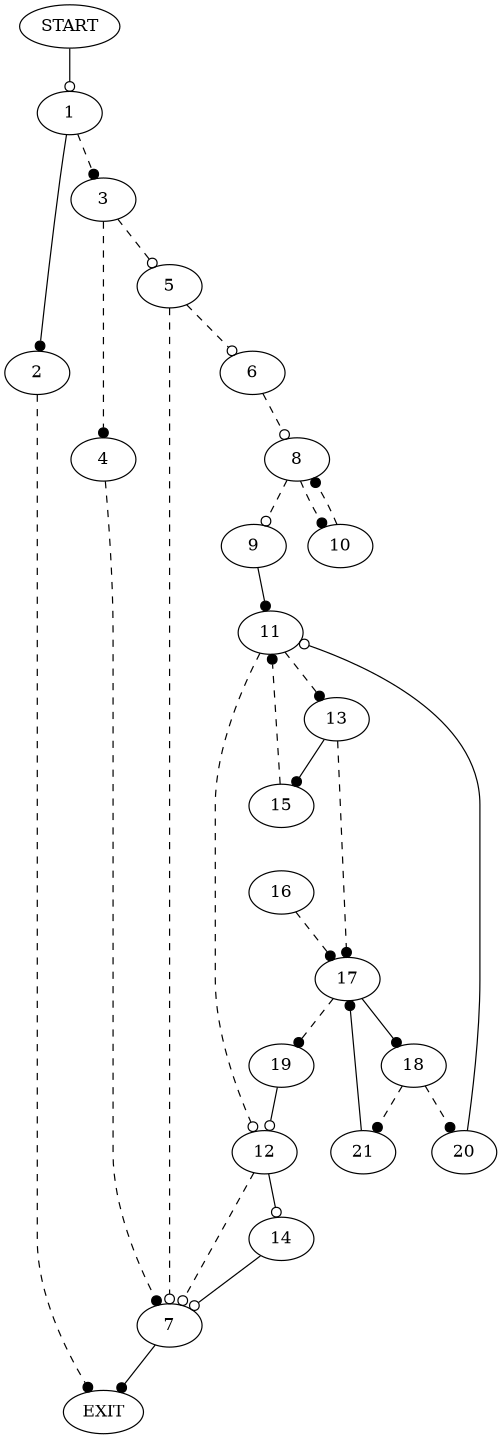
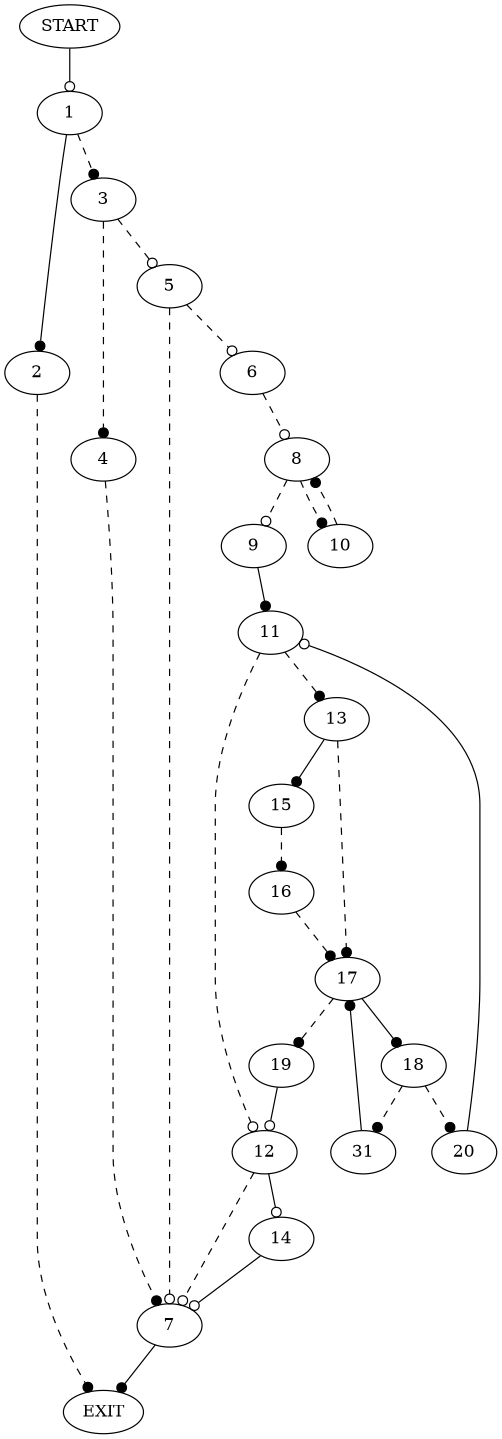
(276, 724) -> (281, 844)
(363, 1152) -> (363, 1152)
